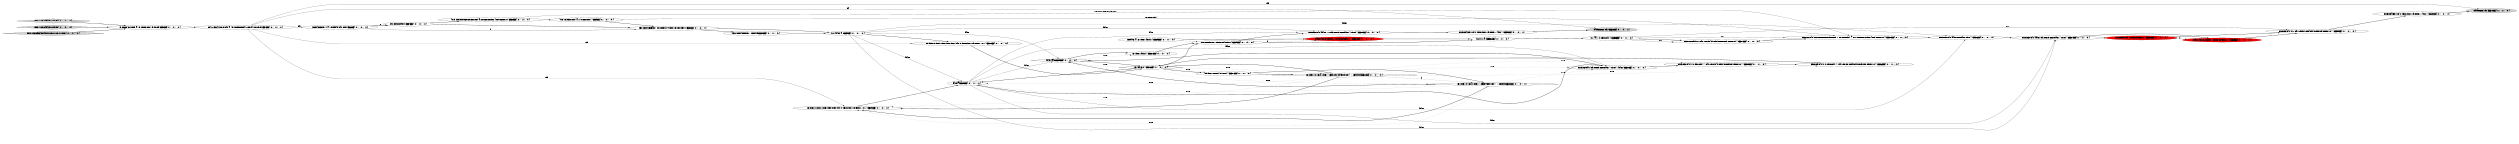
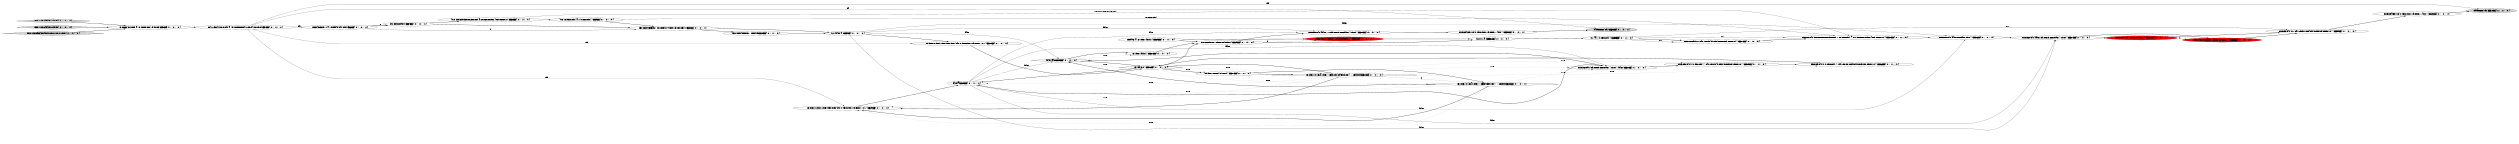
(1188, 41) -> (1188, 41)
(907, 58) -> none
